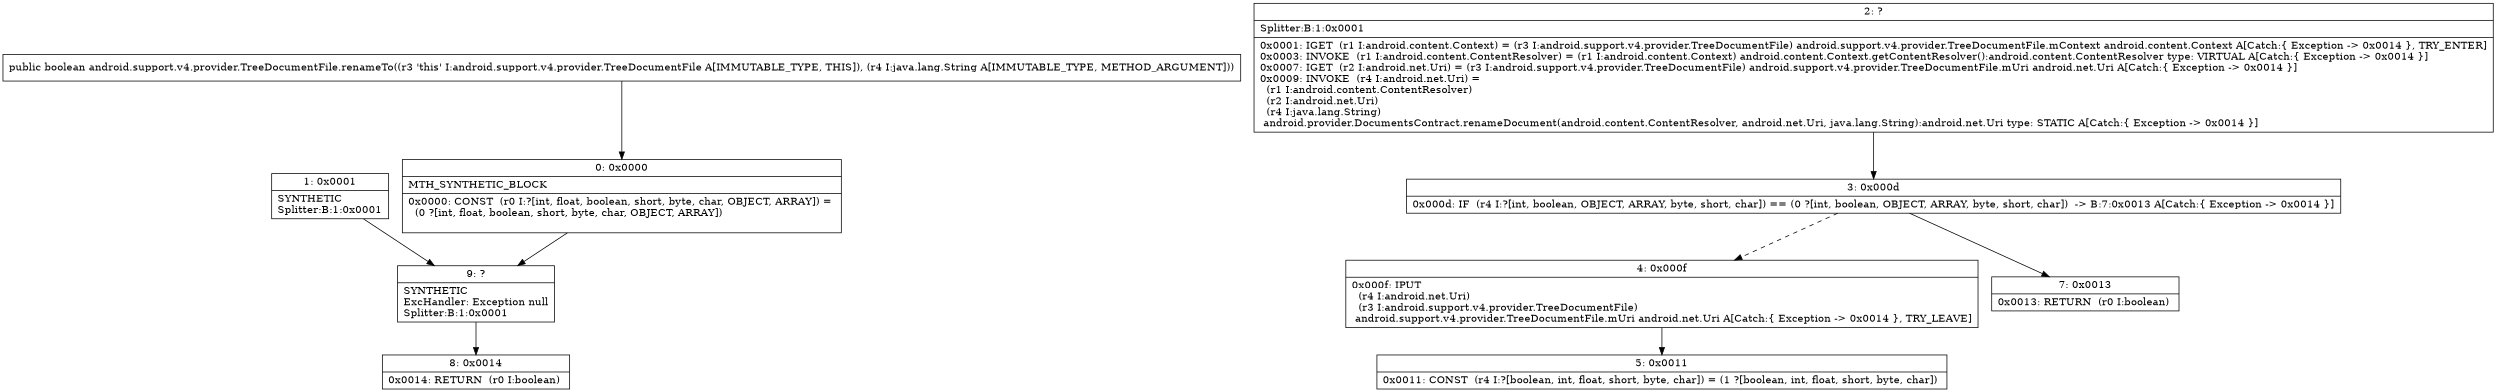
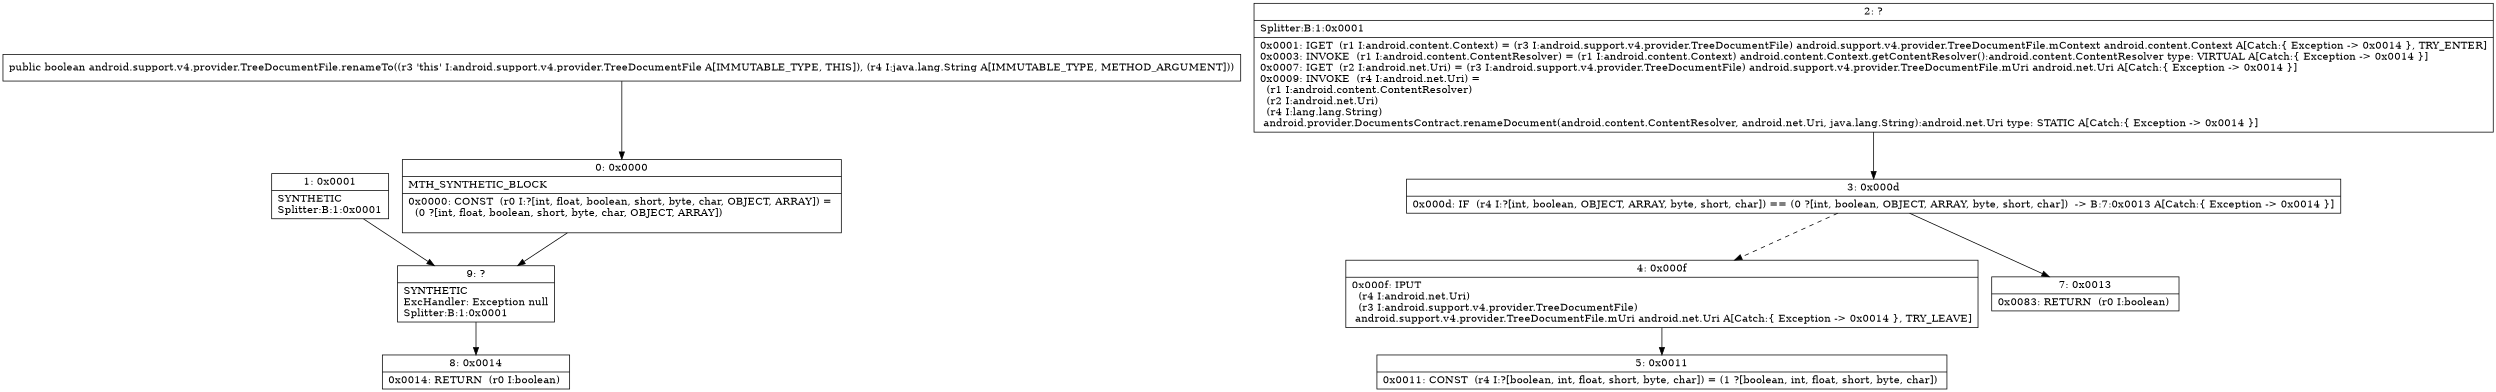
(1321, 112) -> (1321, 112)
(2085, 302) -> (2085, 302)
